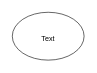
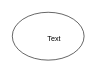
(48, 39) -> (54, 39)
